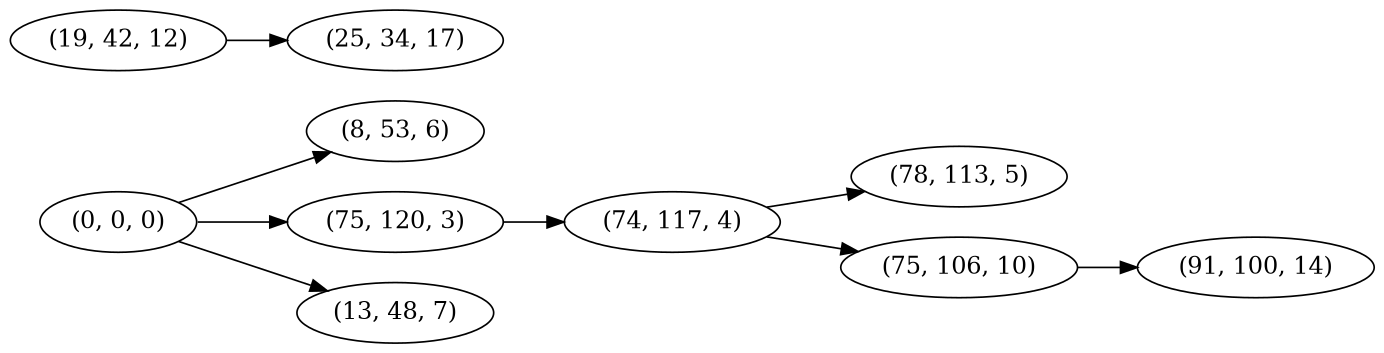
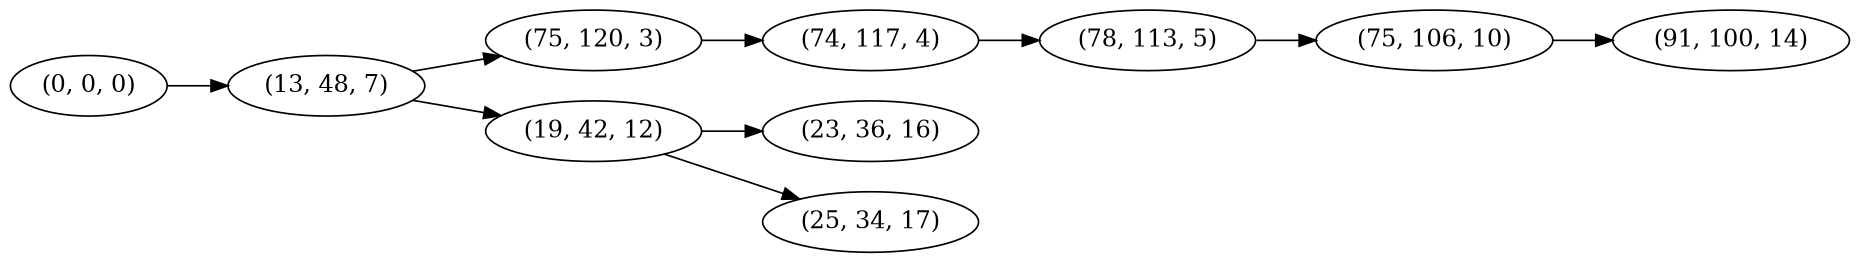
none -> (448, 106)
(395, 131) -> none
none -> (871, 131)
(234, 222) -> (448, 65)
(804, 243) -> (1278, 40)
